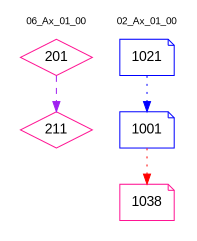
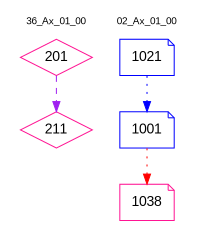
(56, 22) -> (56, 22)
